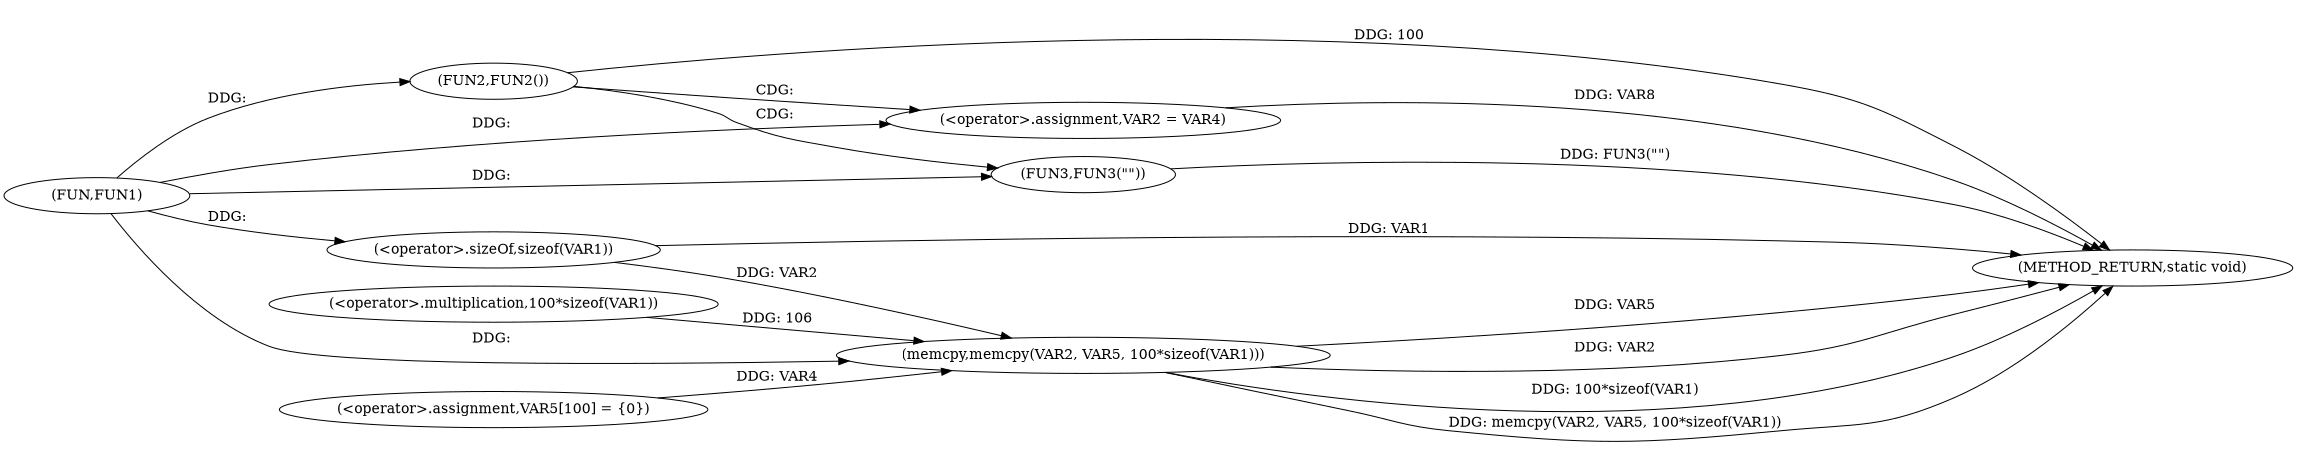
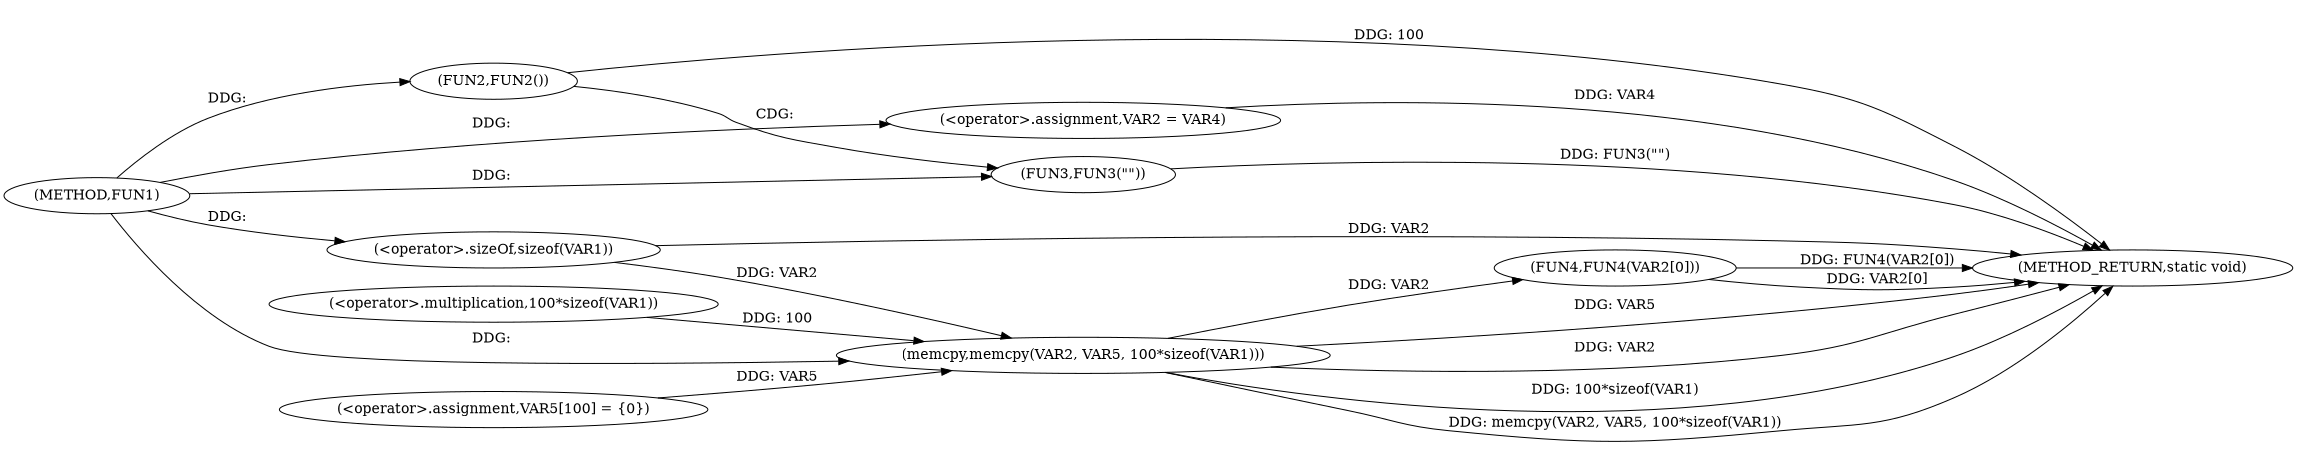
(1615, 96) -> (1615, 96)
(741, 99) -> none
(97, 196) -> (97, 196)
(1389, 229) -> (1389, 229)
none -> (1615, 268)
(777, 319) -> (777, 319)
(777, 377) -> (777, 377)
